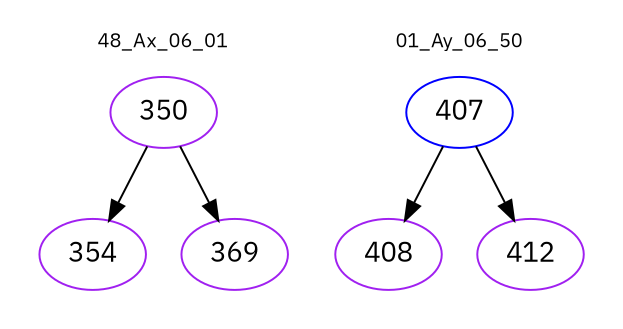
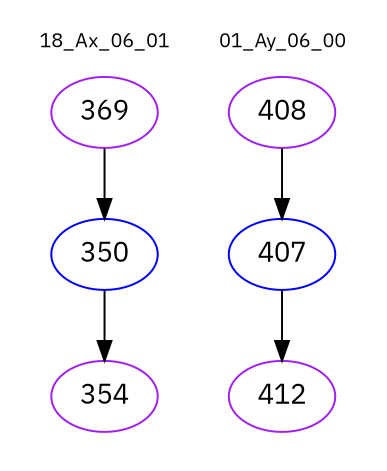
(164, 42) -> (106, 42)
(460, 42) -> (283, 42)
(164, 112) -> (105, 254)
(195, 175) -> (105, 174)
(429, 175) -> (282, 174)
